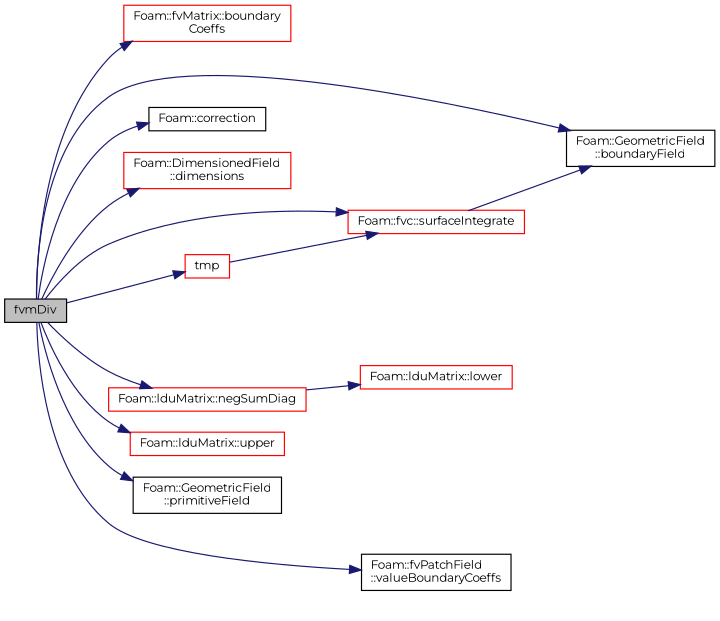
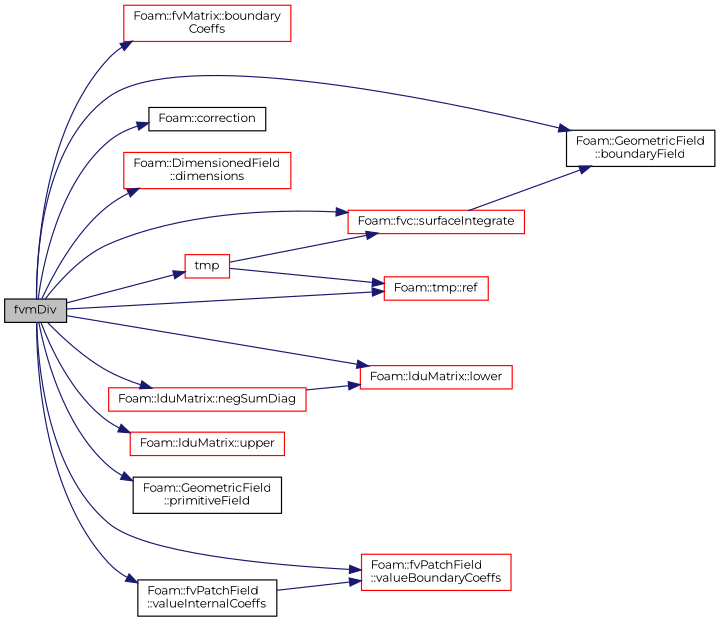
none -> (436, 289)
none -> (212, 340)
(436, 572) -> (436, 572)
none -> (207, 598)
